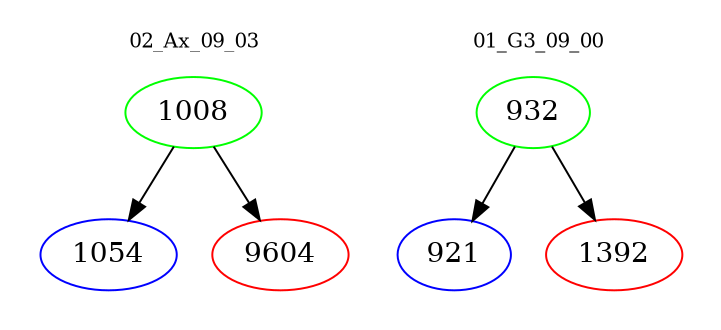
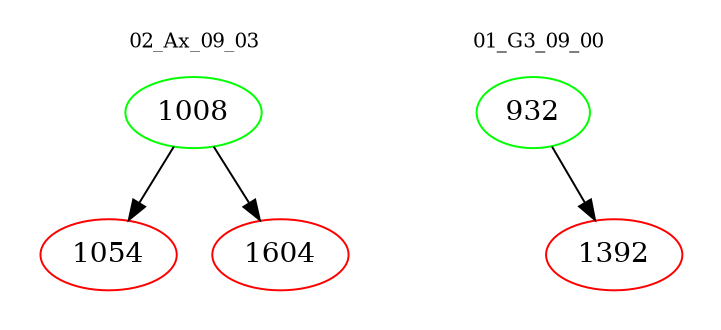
(109, 255) -> (109, 255)
(280, 255) -> (280, 255)
(454, 255) -> none
